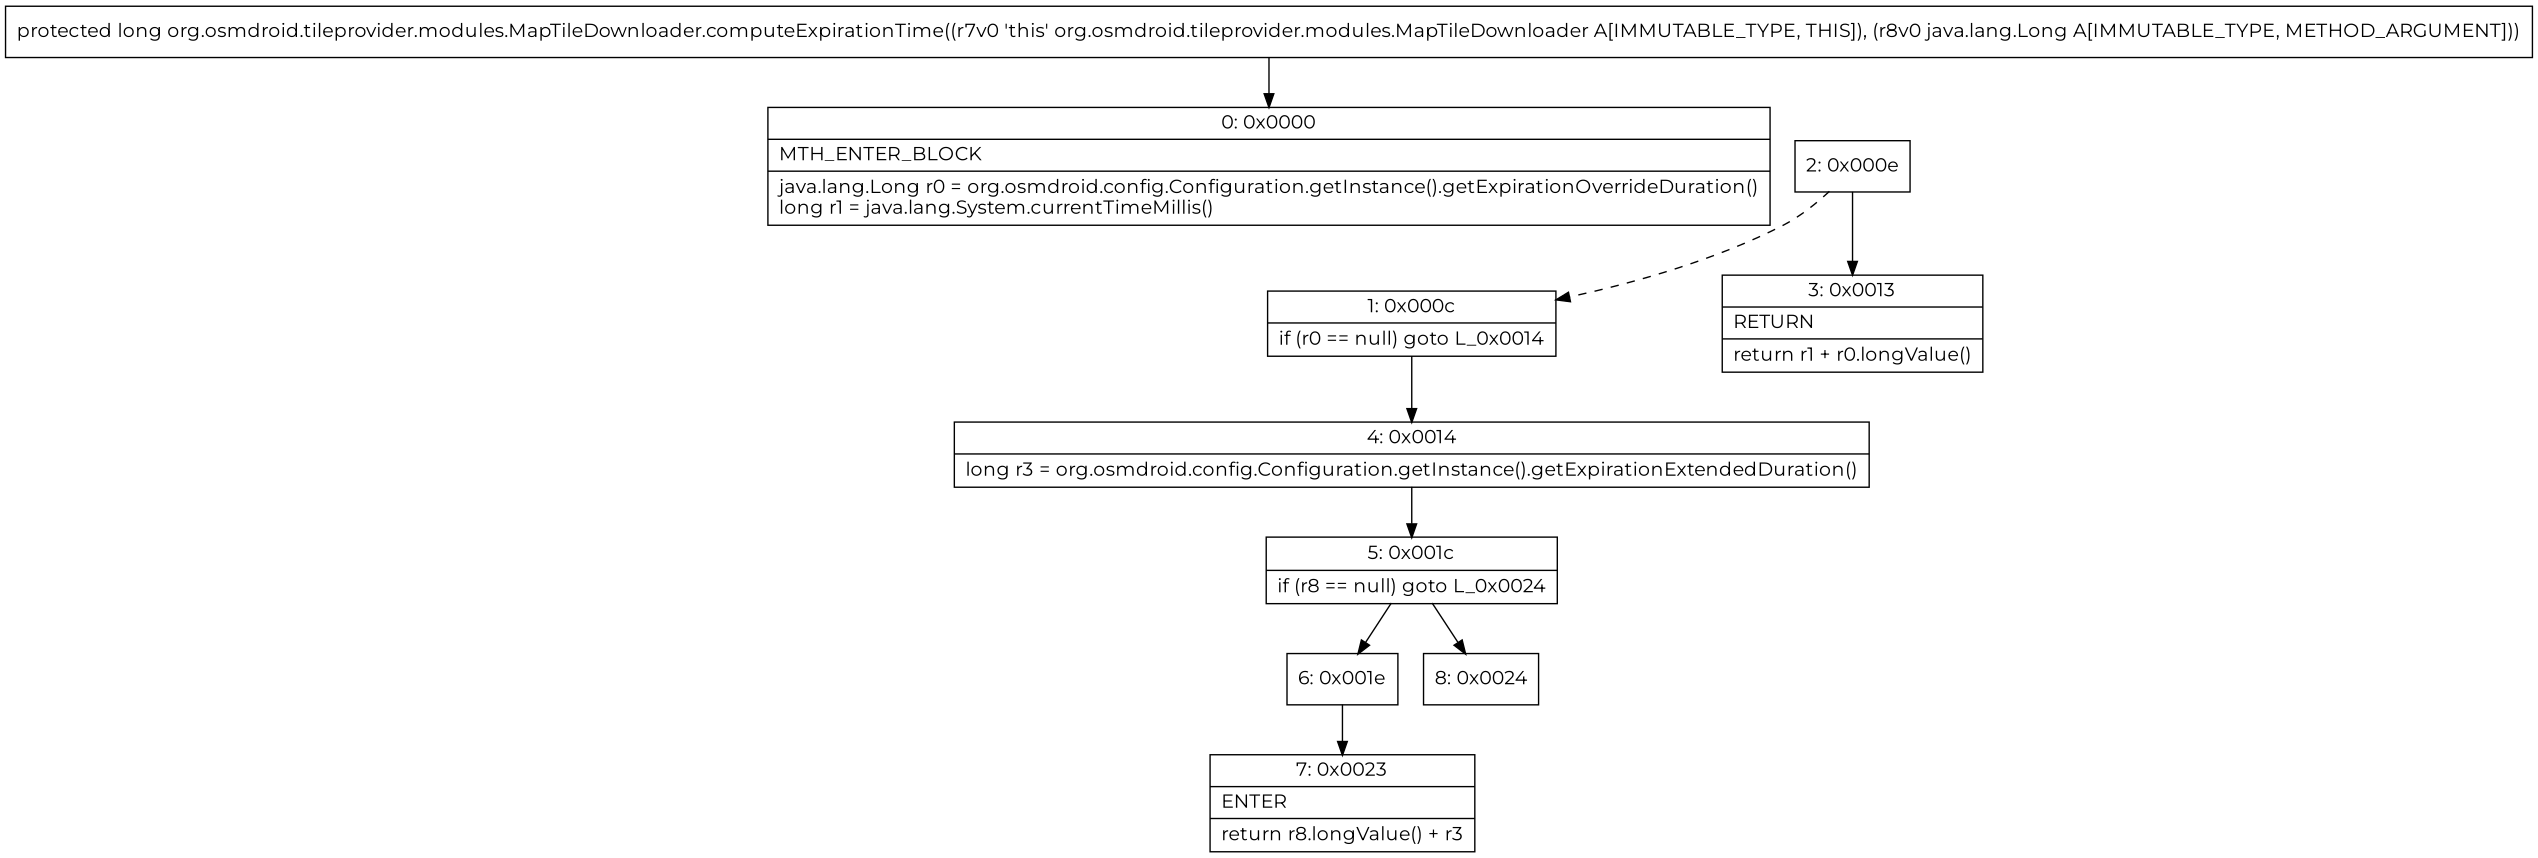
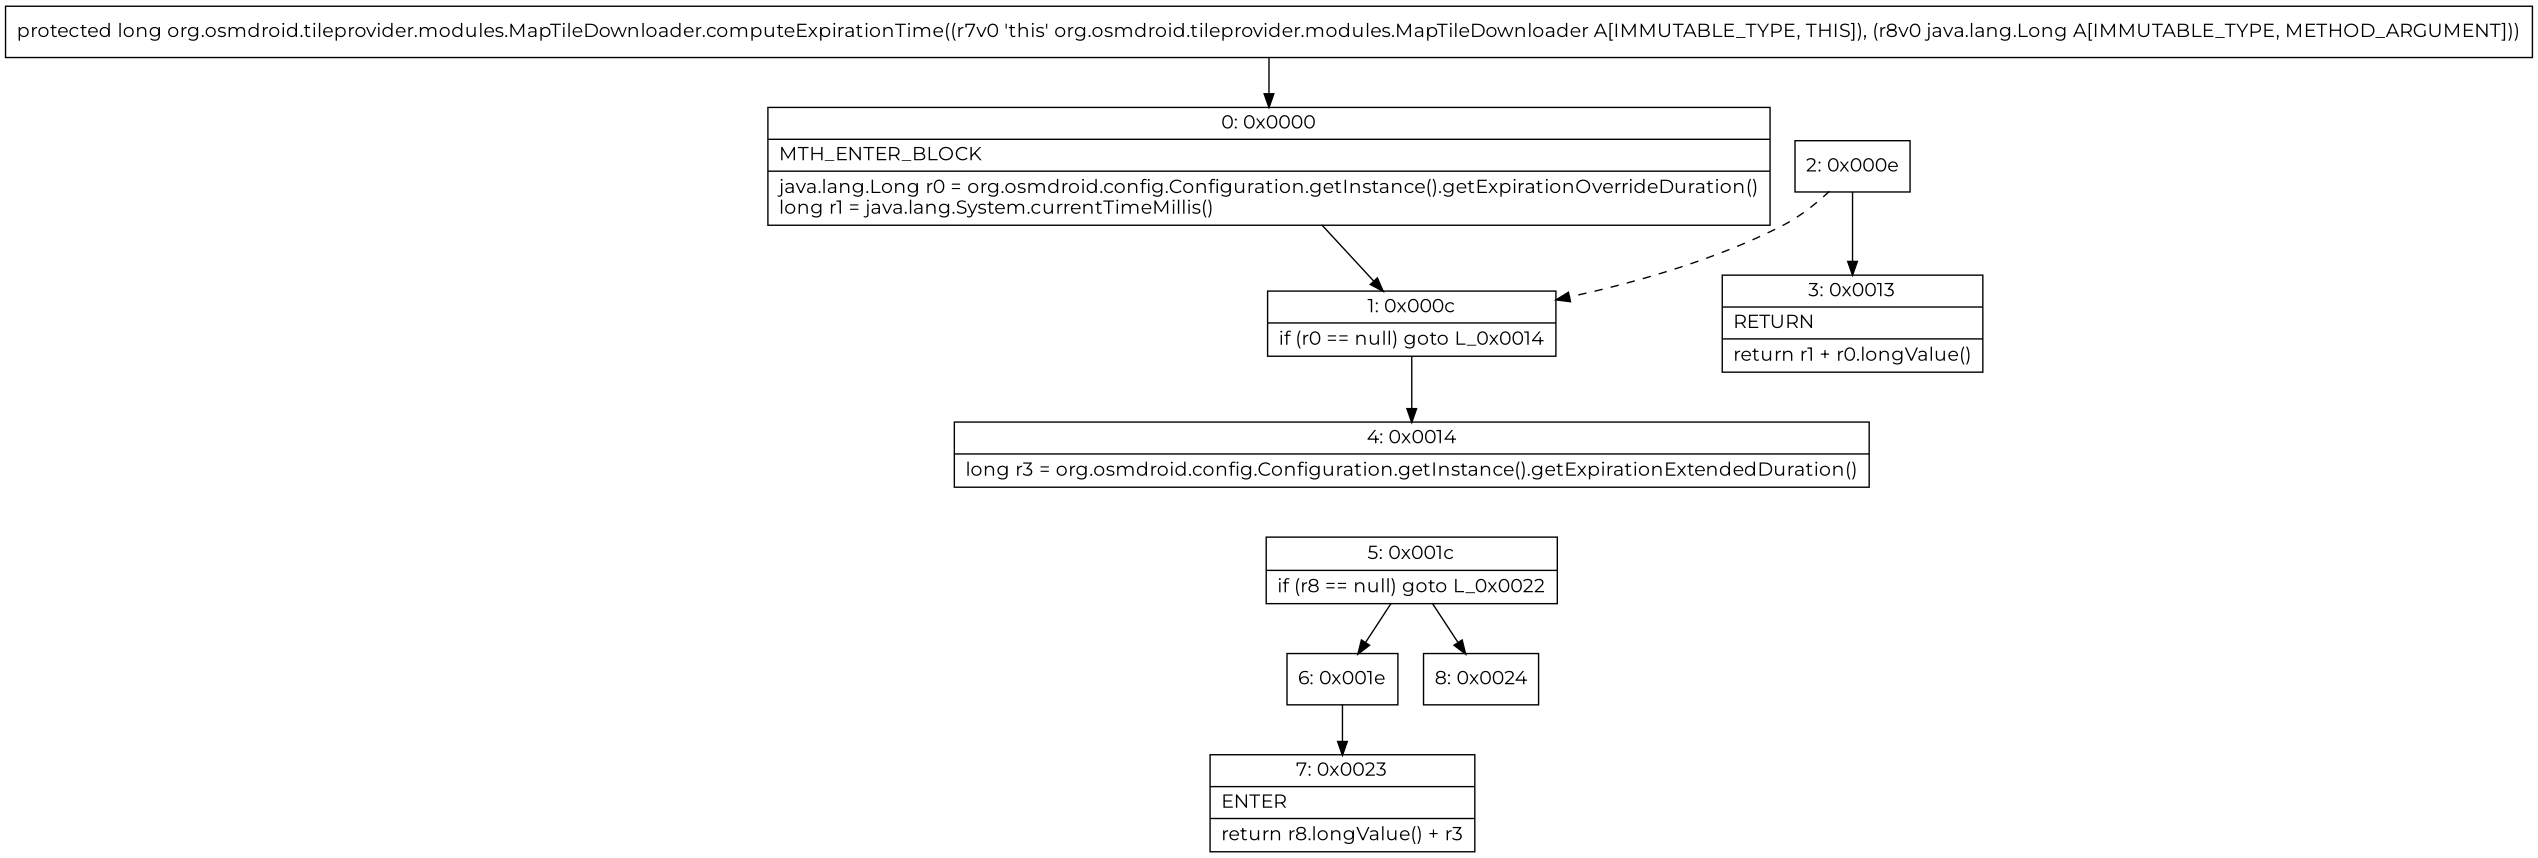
none -> (1348, 253)
(1412, 505) -> none
(1412, 586) -> (1412, 586)
